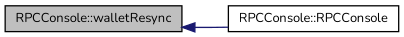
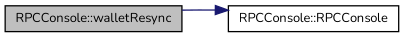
(212, 27) -> (199, 10)
